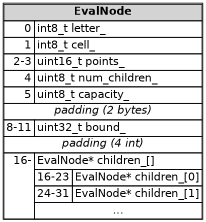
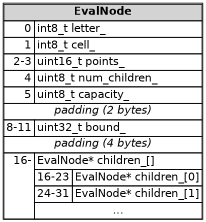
(103, 143) -> (103, 143)
